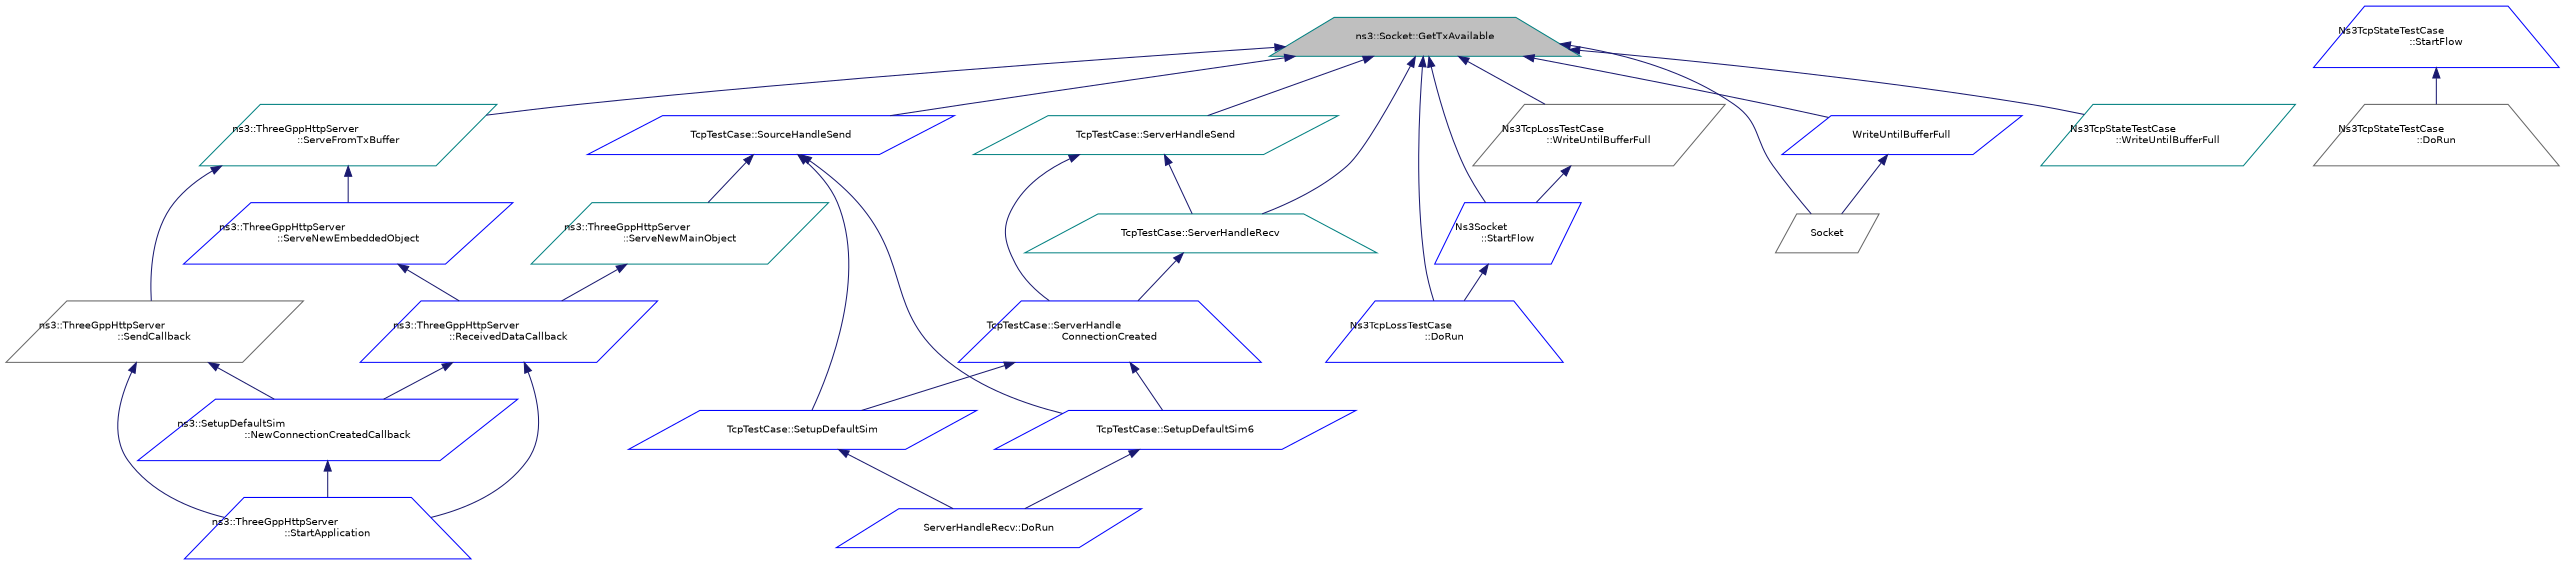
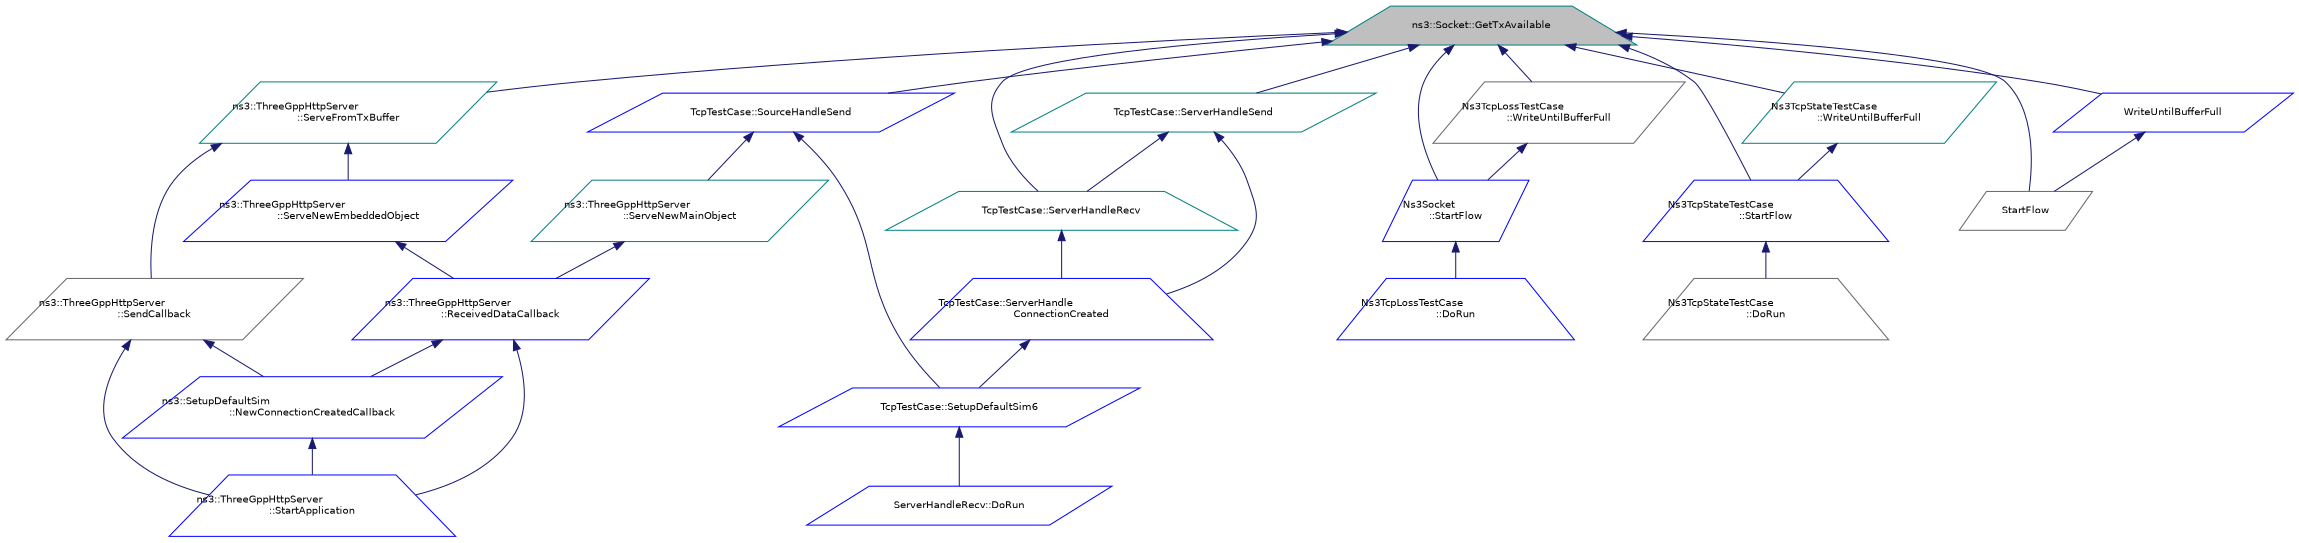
none -> (1814, 165)
(1419, 184) -> (1706, 98)
(1827, 233) -> (2026, 211)
(803, 430) -> none
